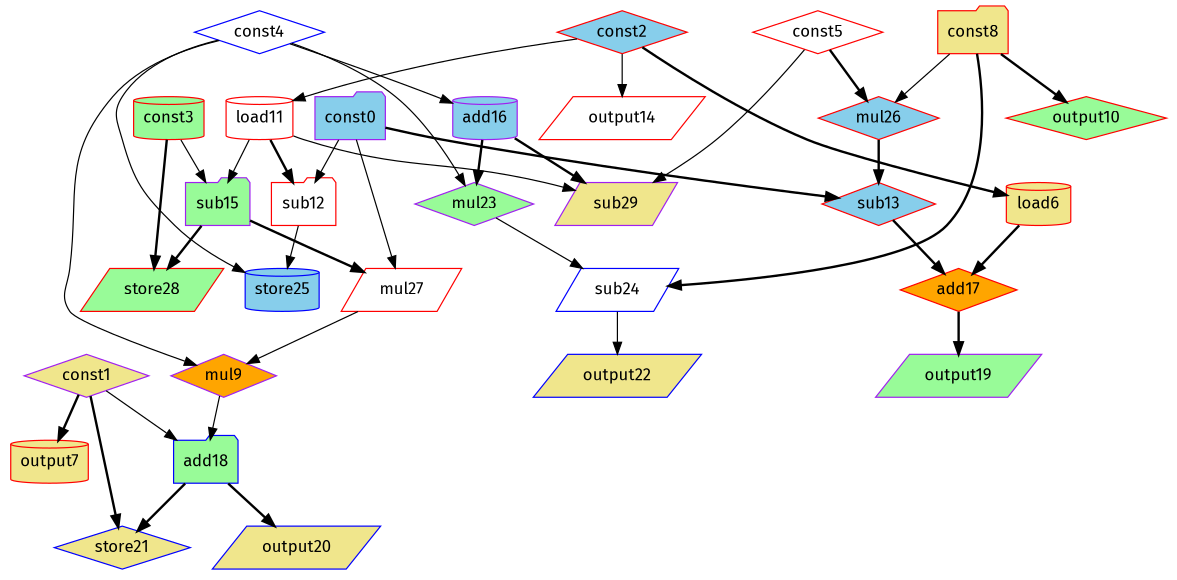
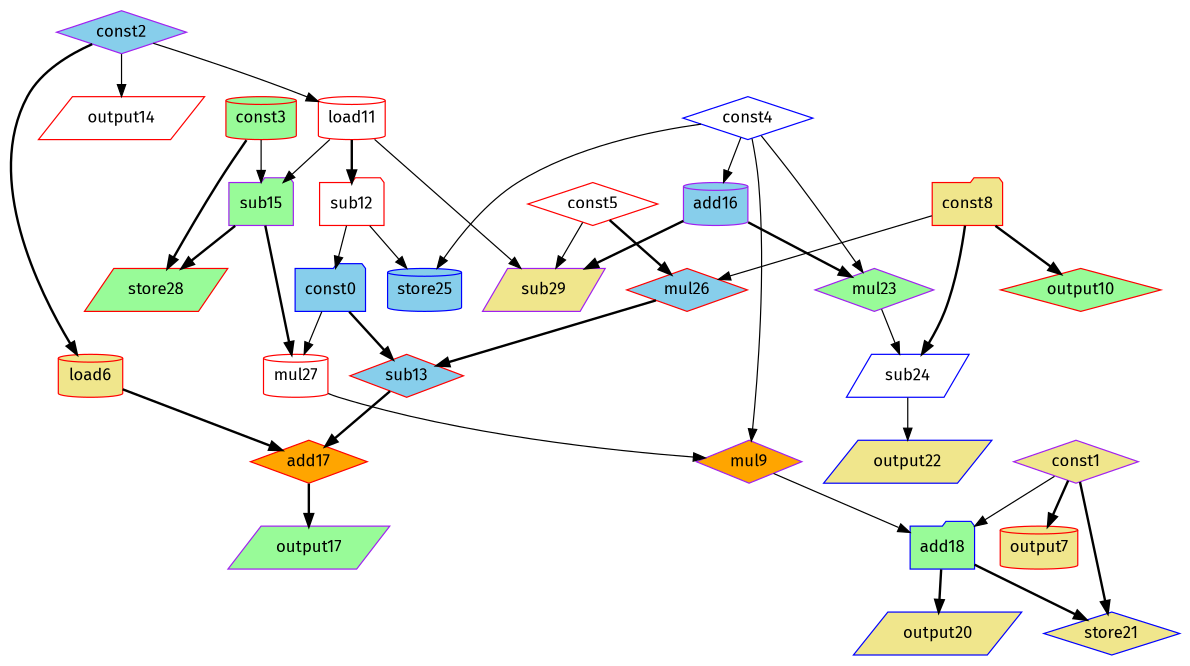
(622, 32) -> (122, 32)
(350, 118) -> (330, 290)
(330, 156) -> (343, 241)
(401, 290) -> (296, 376)
(959, 376) -> (309, 548)
